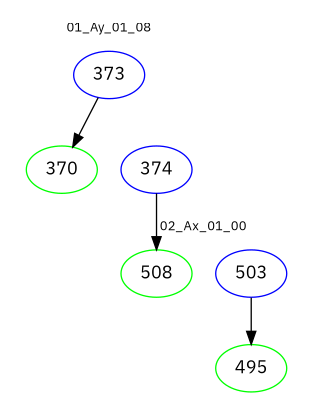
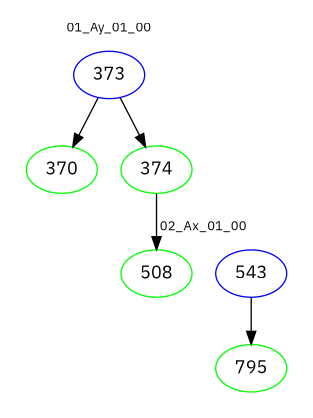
(109, 28) -> (109, 28)
none -> (130, 116)
(157, 170) -> (157, 170)
(251, 274) -> (251, 274)
(251, 368) -> (251, 368)
